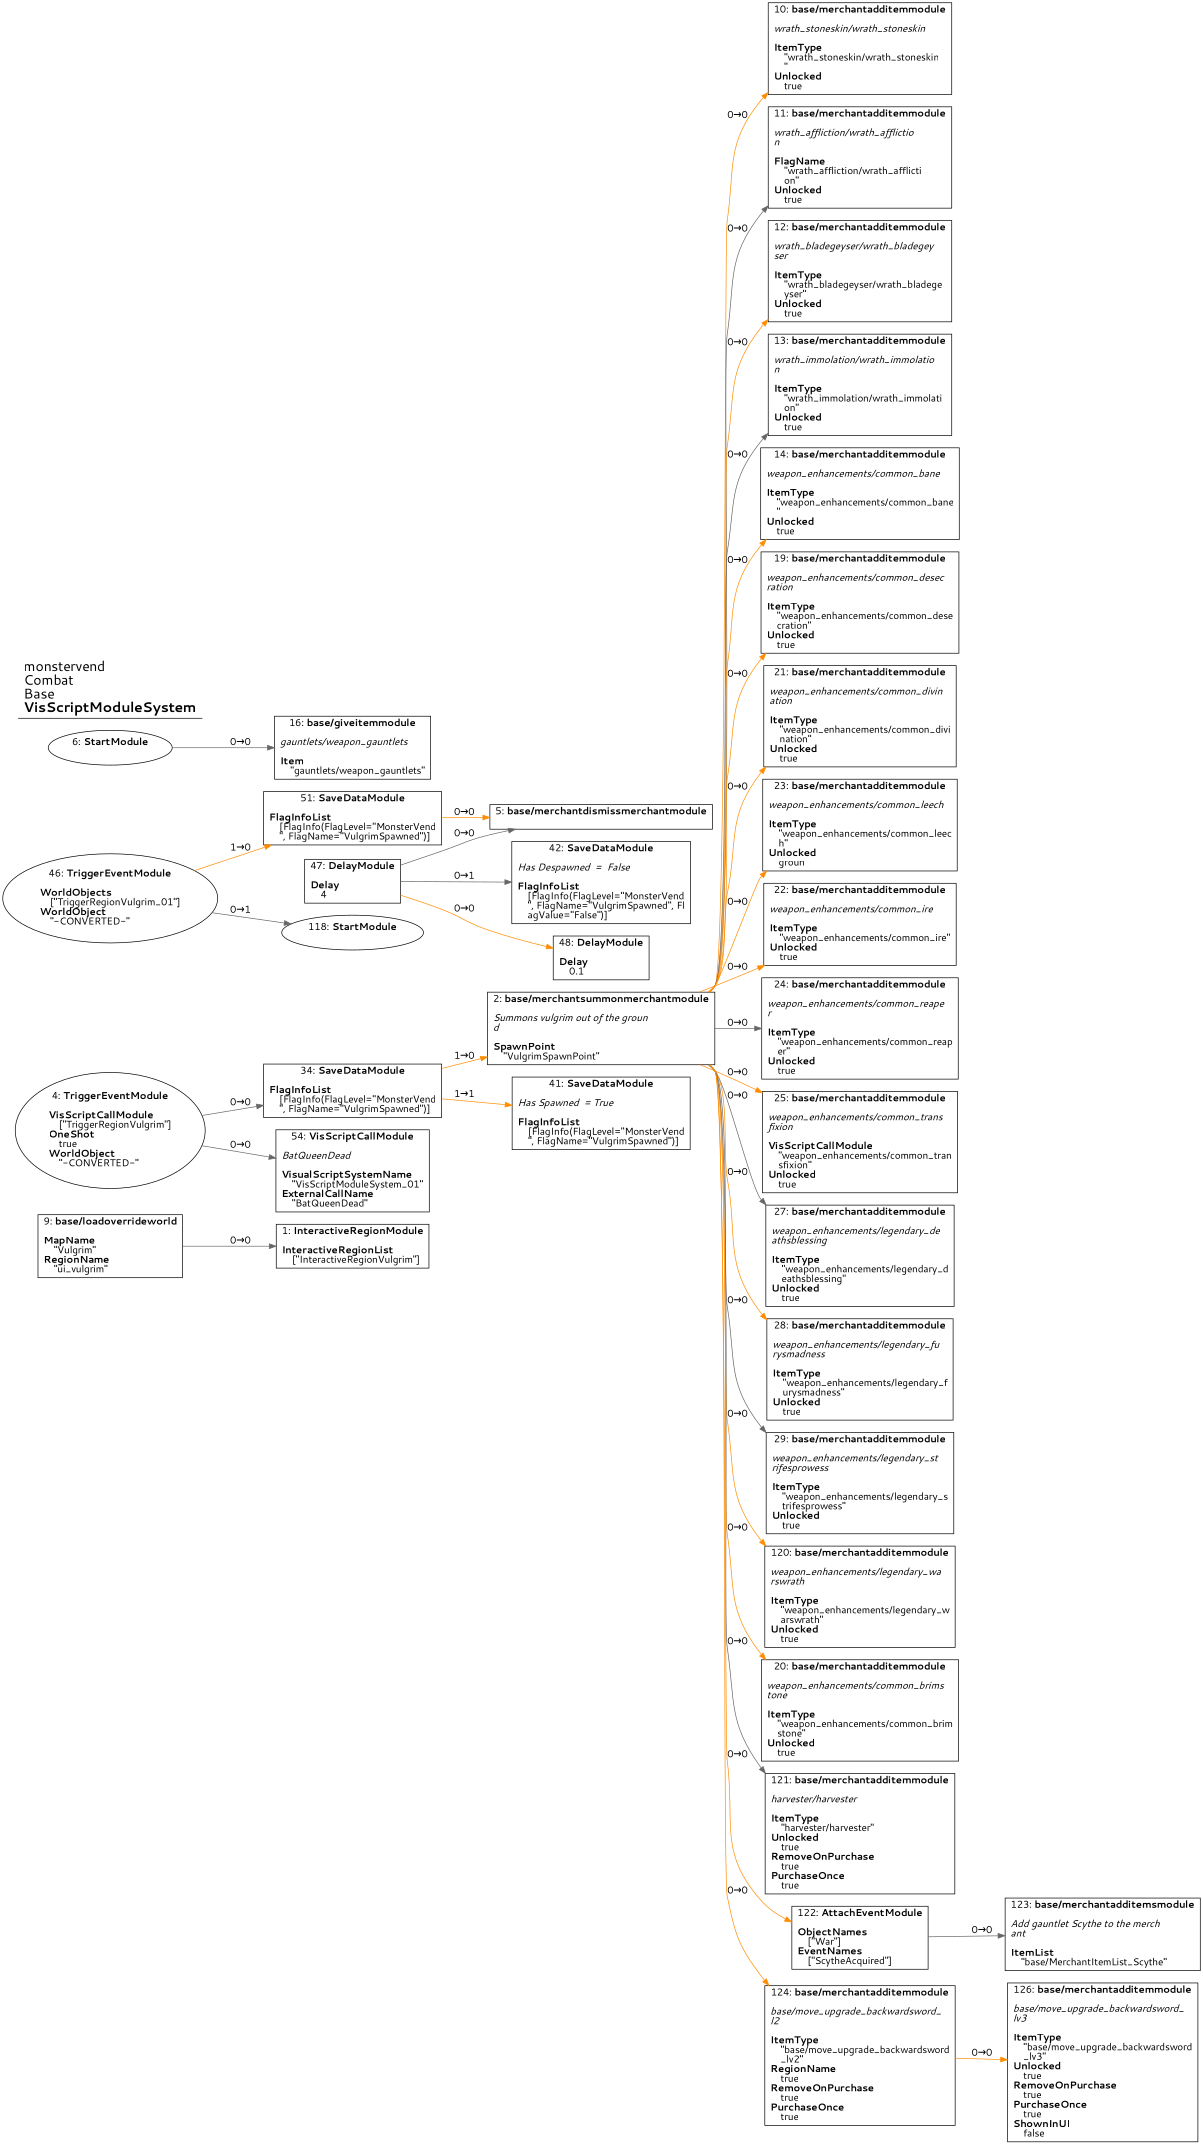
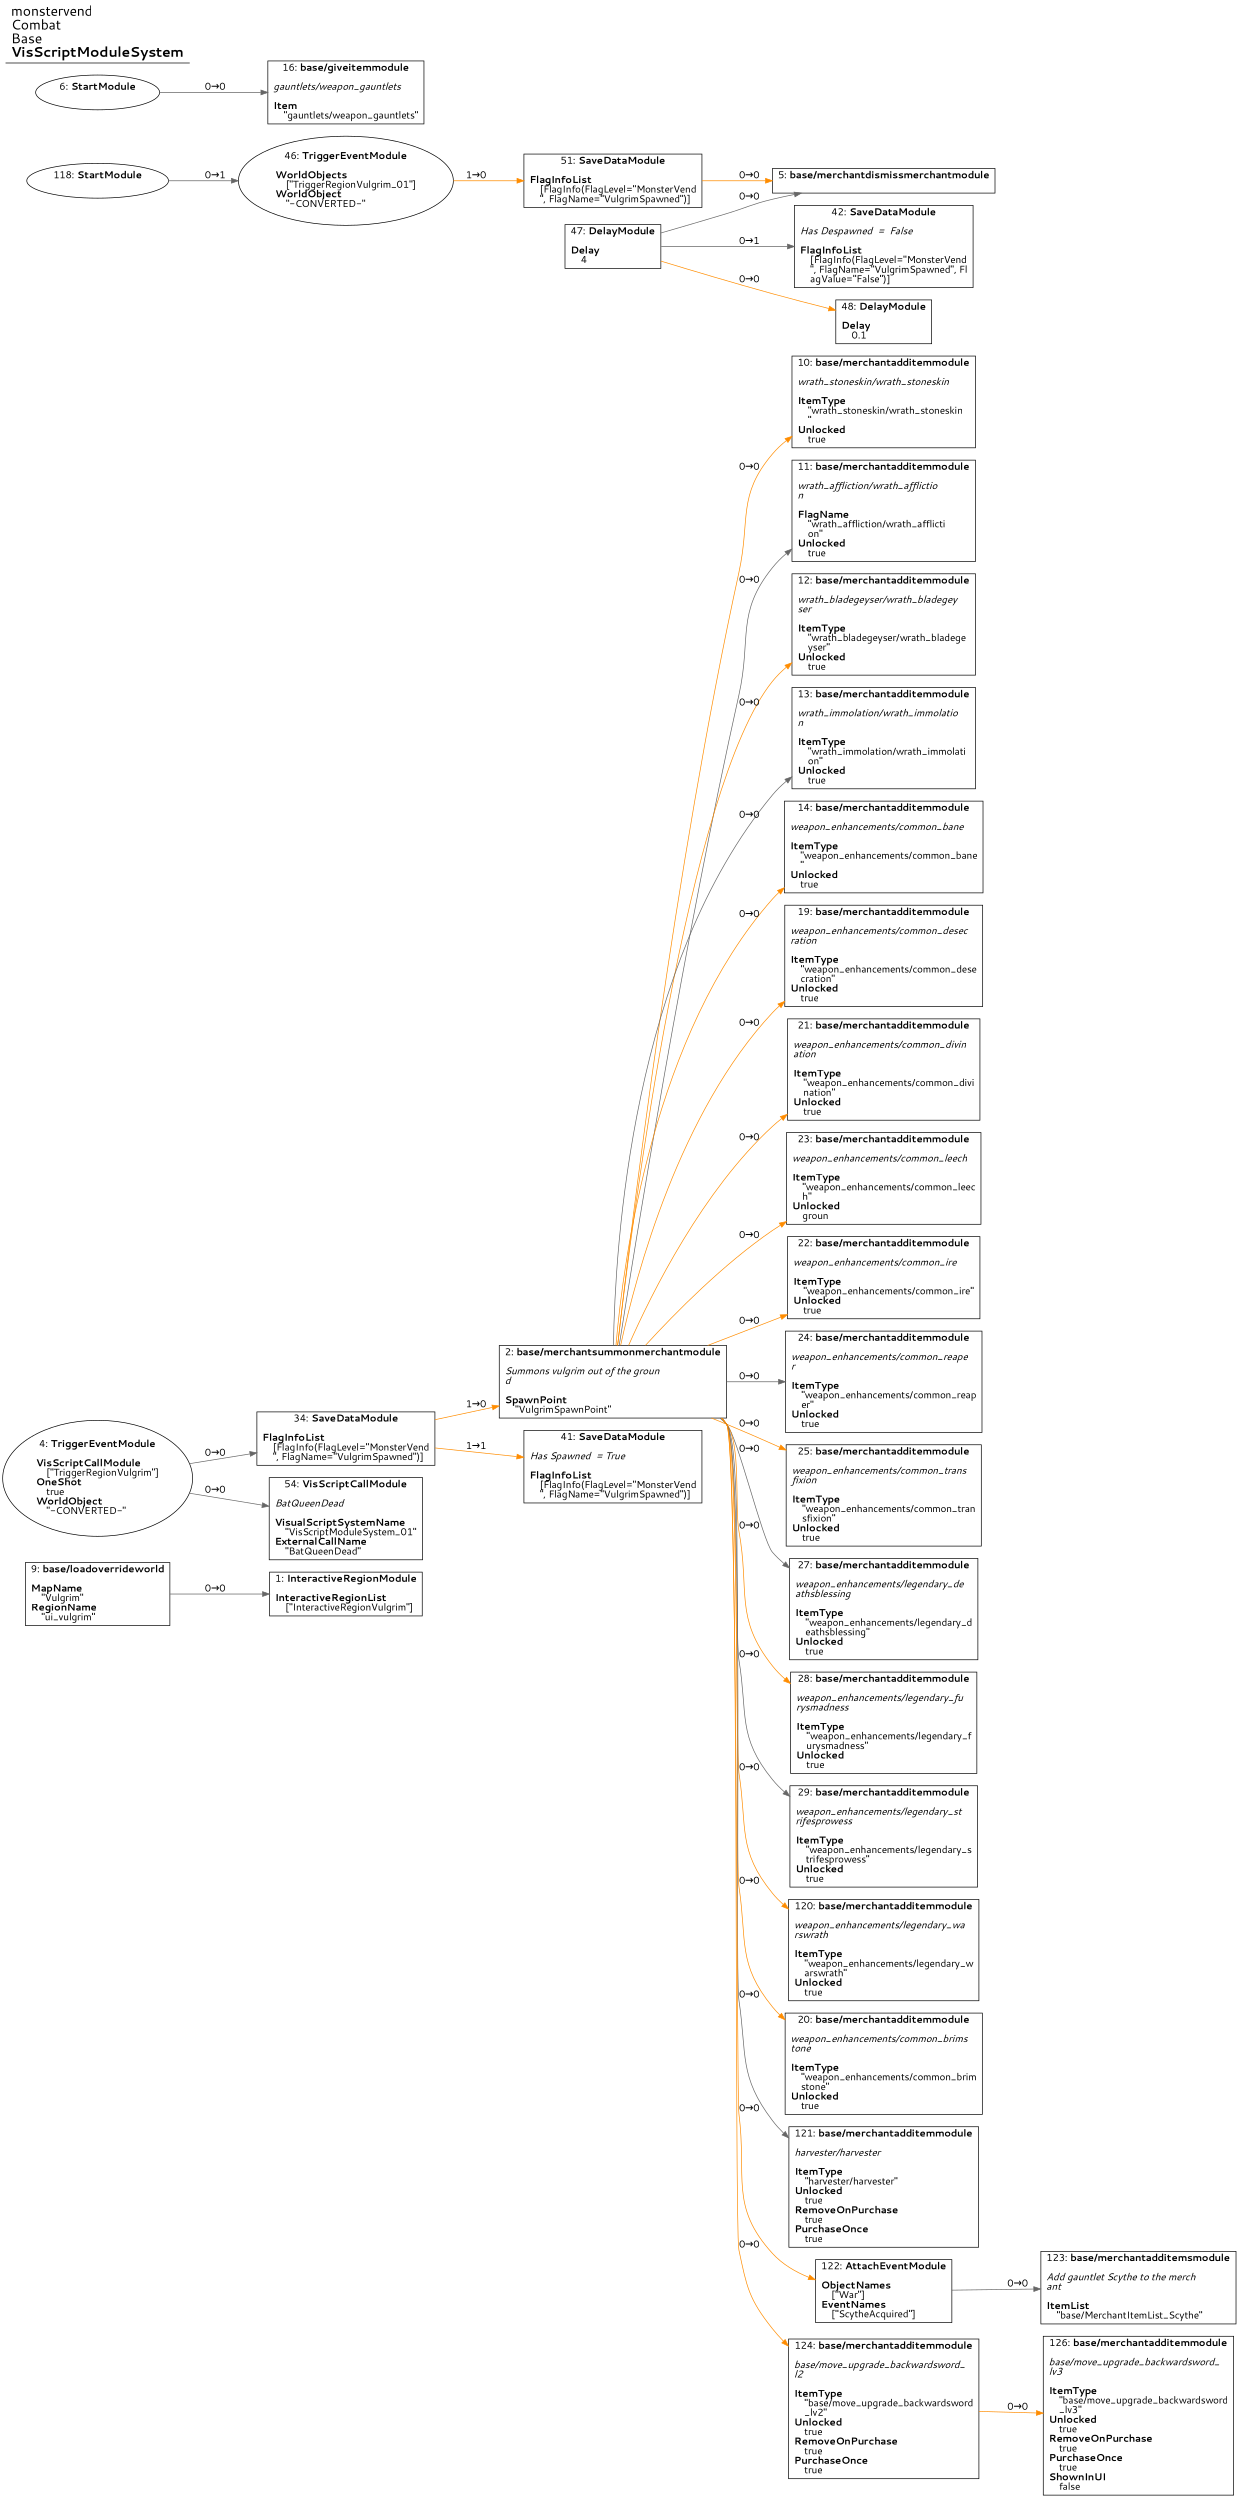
(248, 918) -> (200, 181)
(821, 1146) -> (816, 1500)
(803, 2069) -> (818, 2423)
